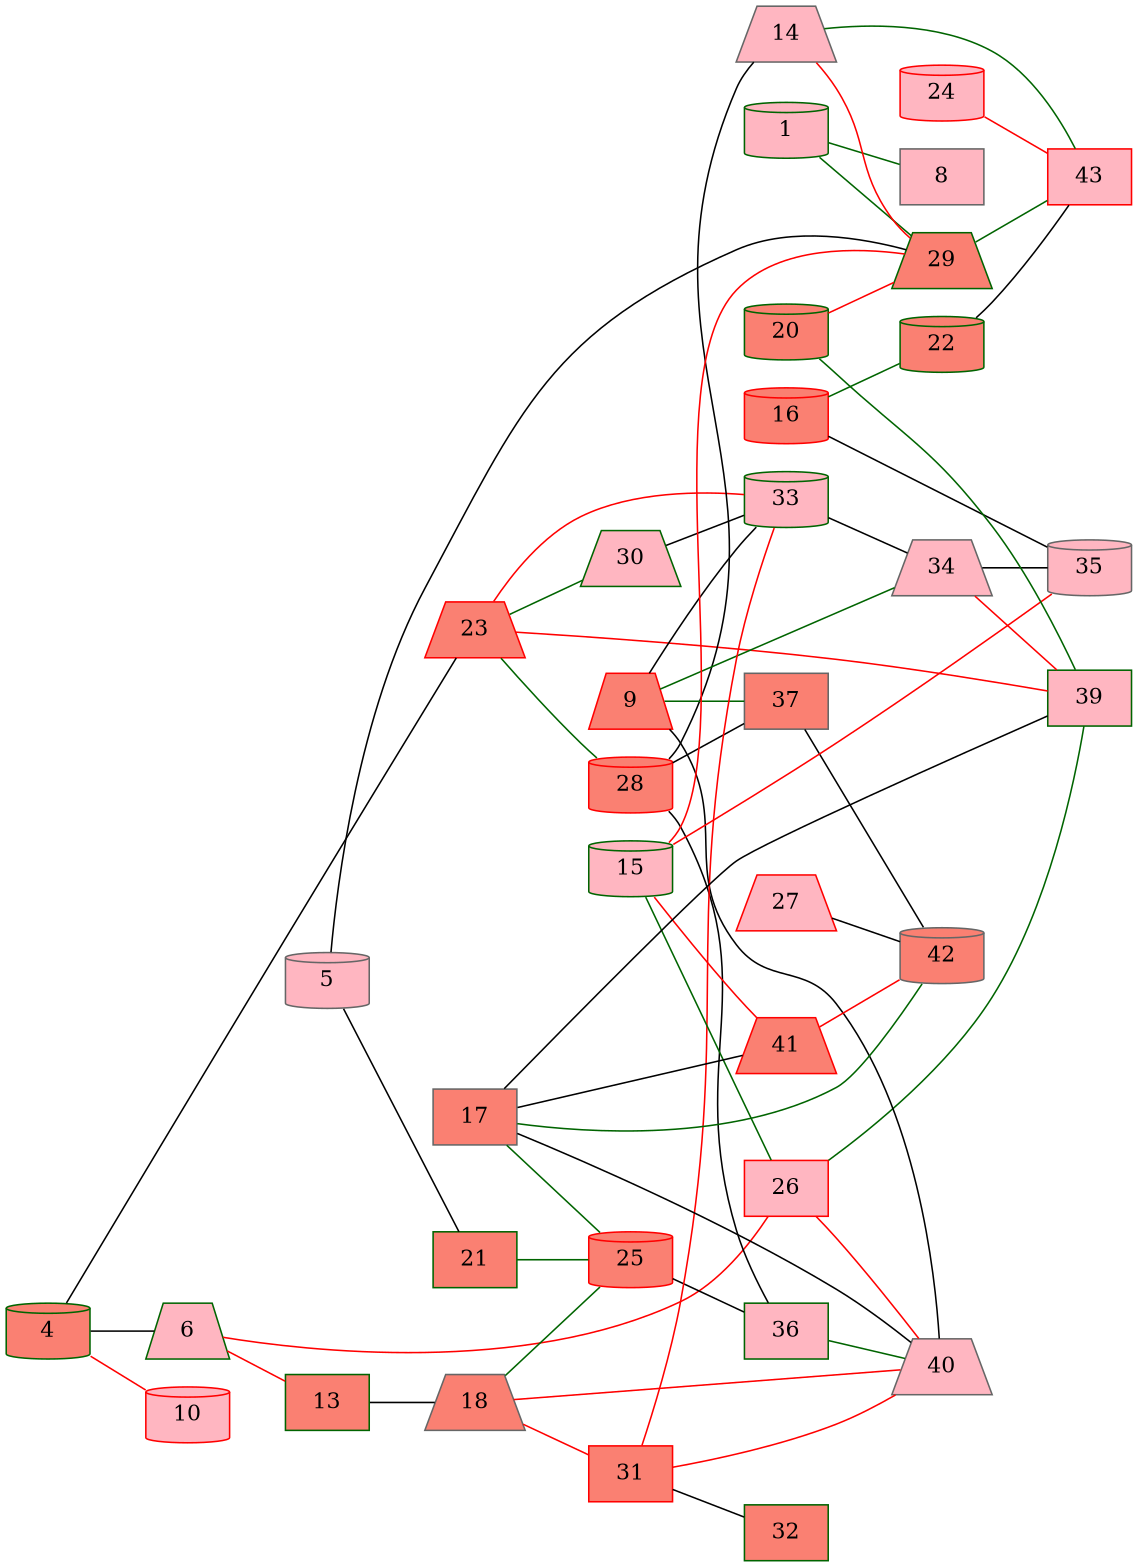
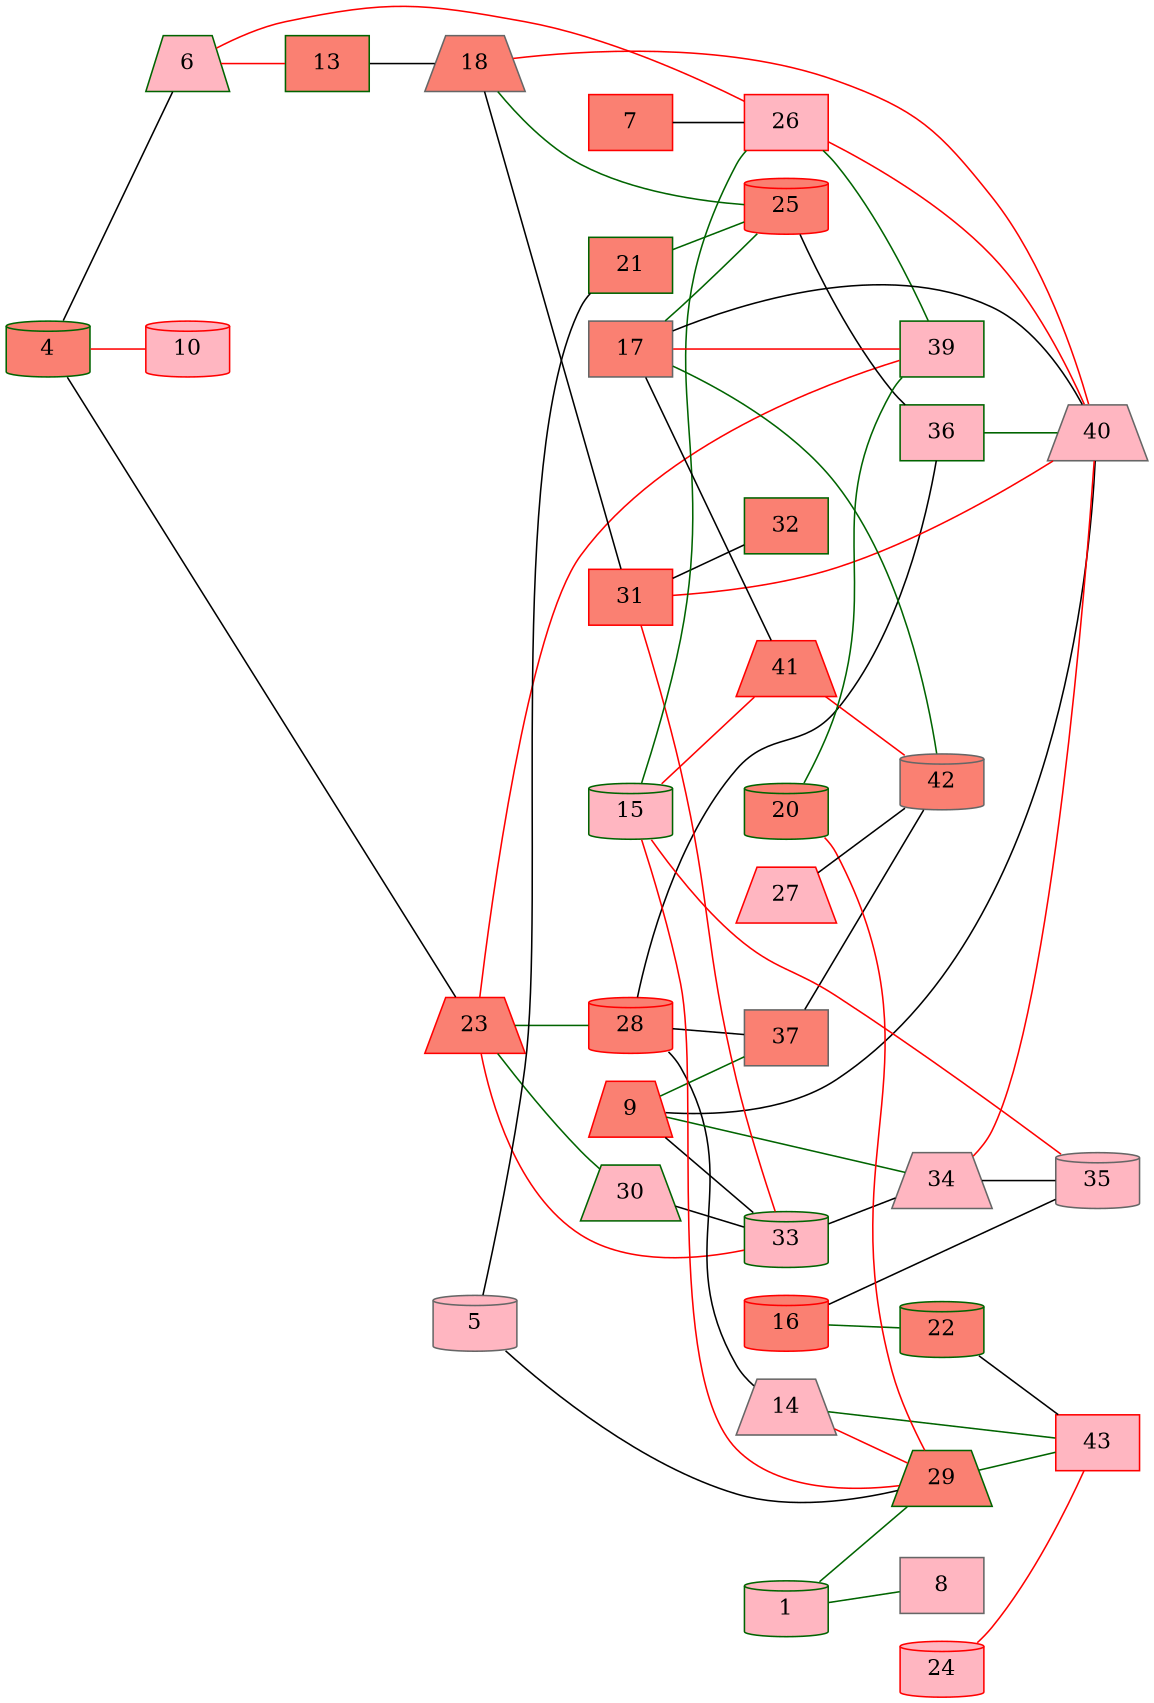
none -> (631, 123)
(1016, 633) -> (1060, 815)
(744, 857) -> (786, 349)
(556, 1440) -> (553, 330)
